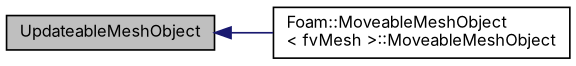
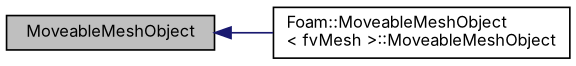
(111, 33) -> (111, 33)
